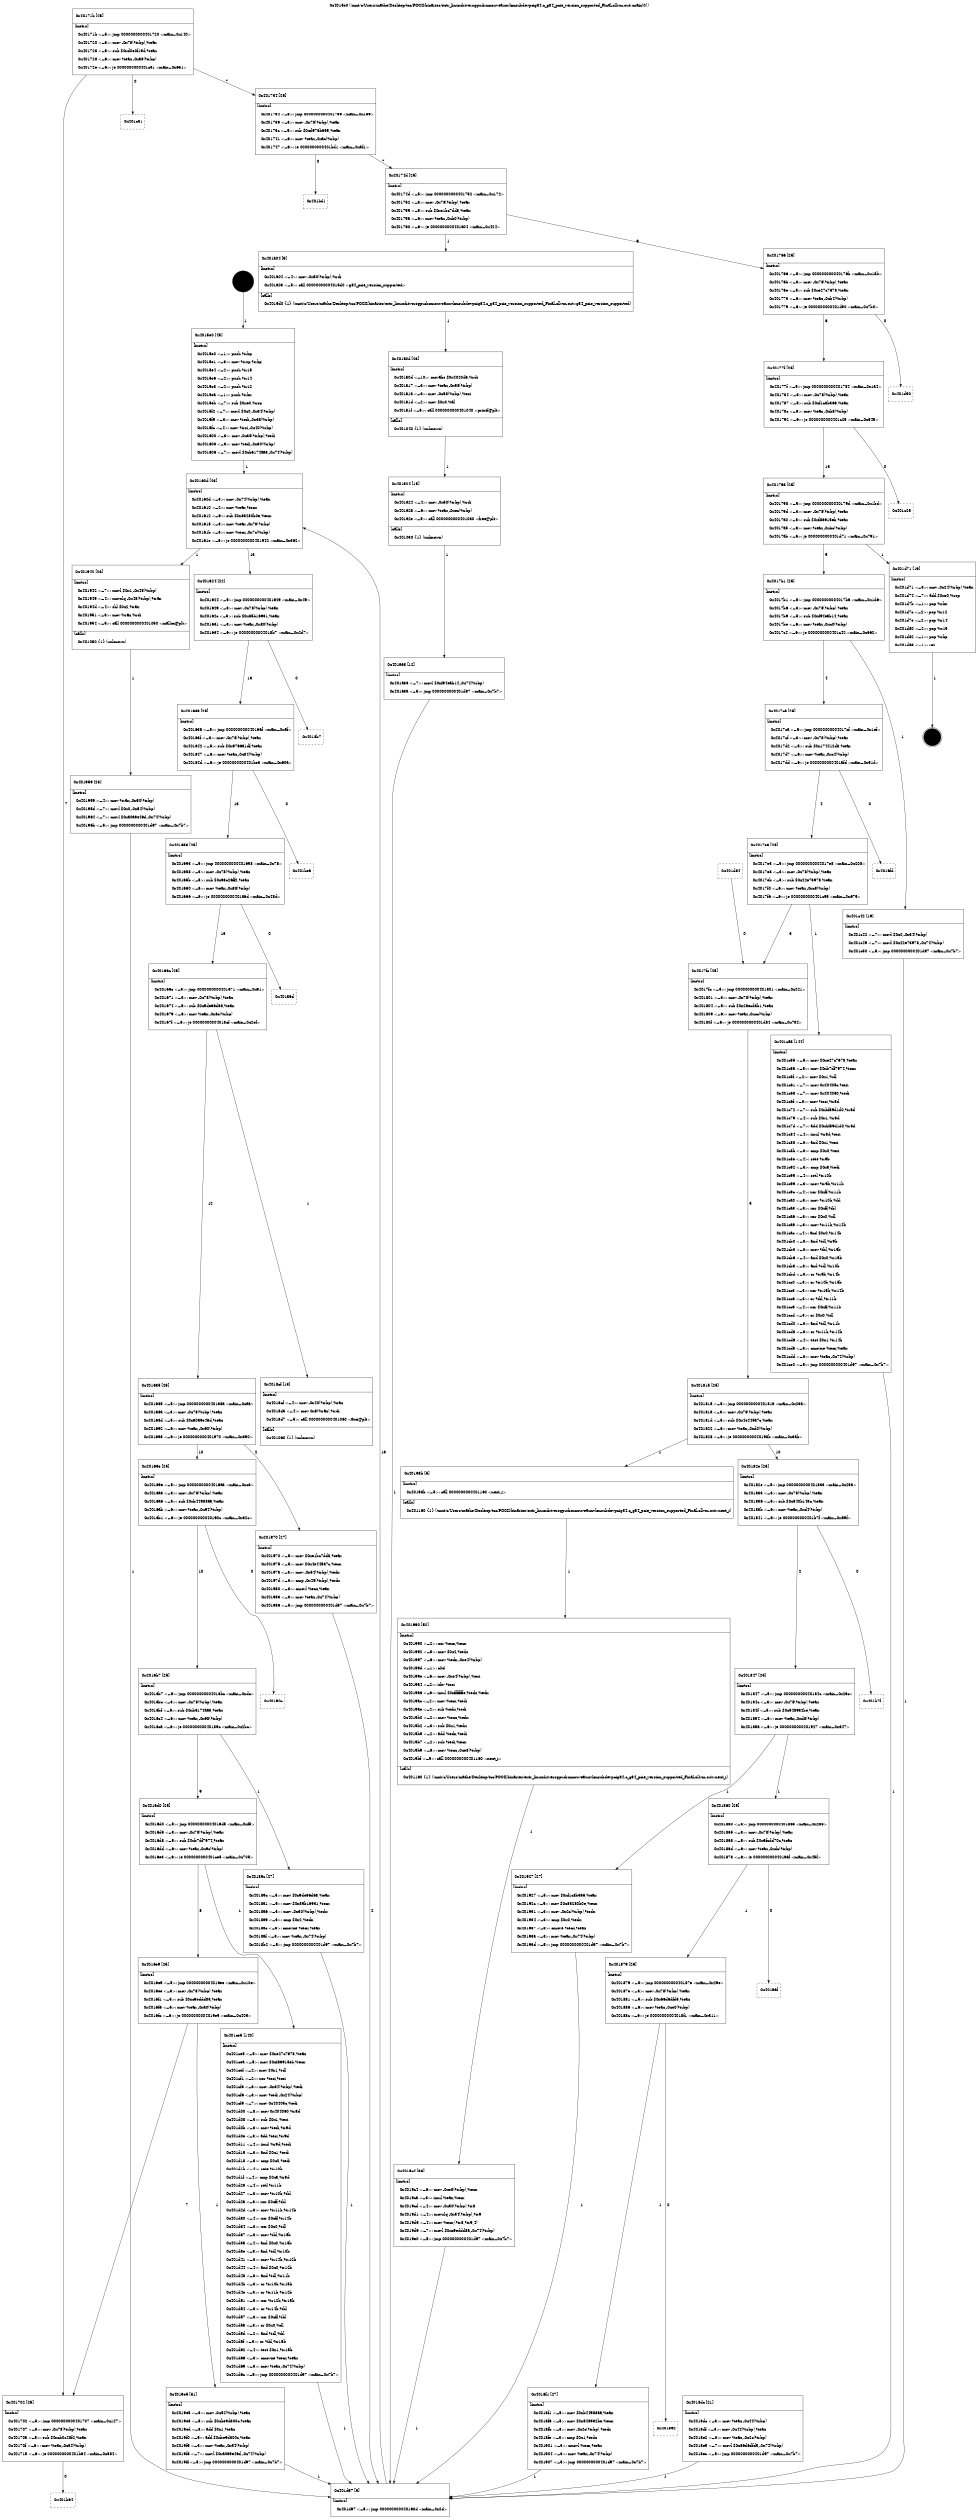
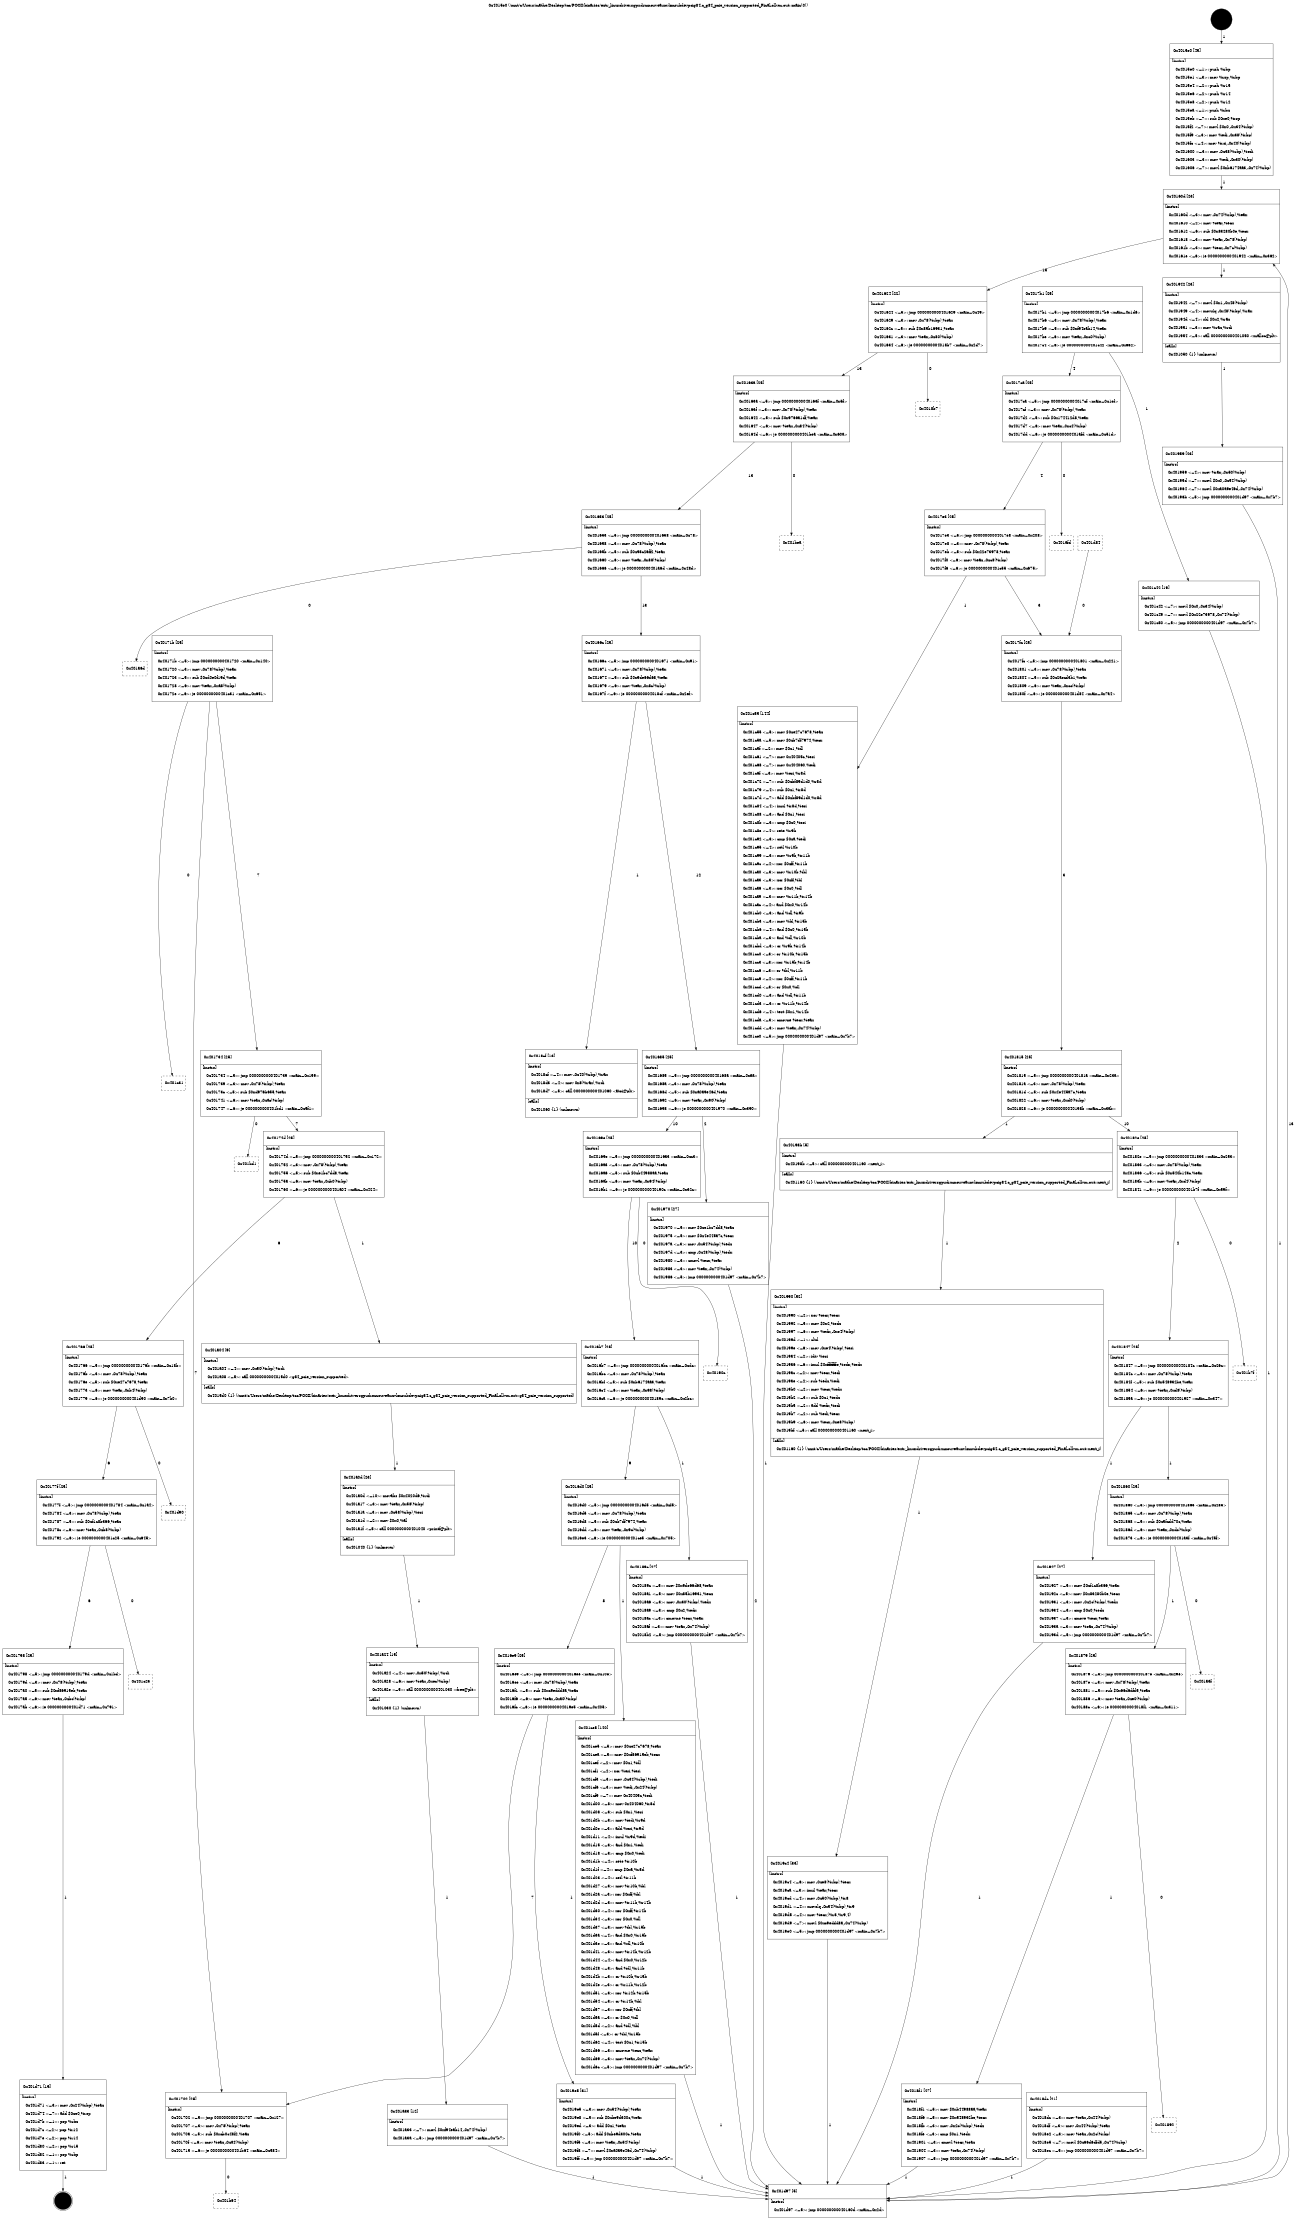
(827, 467) -> (89, 1601)
(824, 558) -> none
